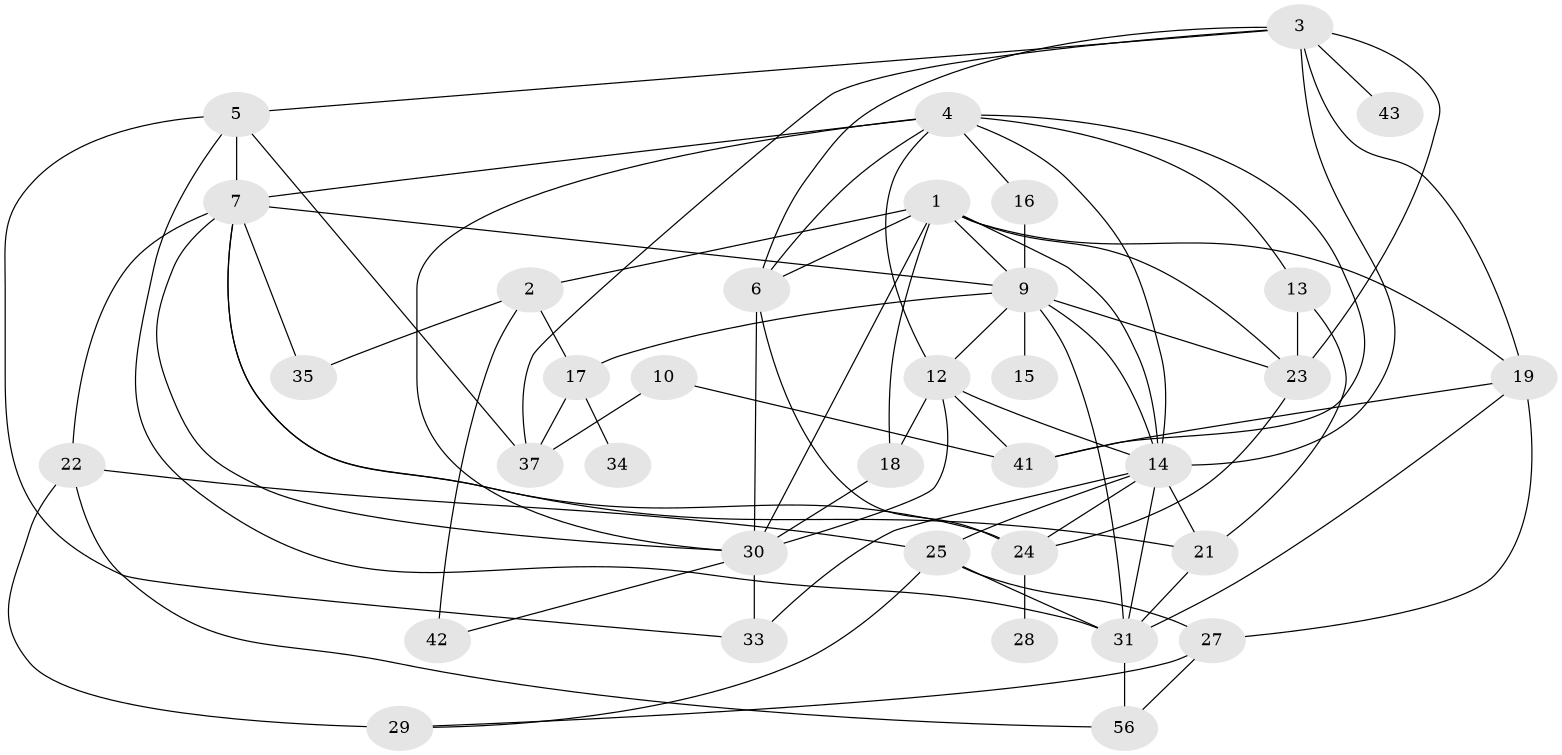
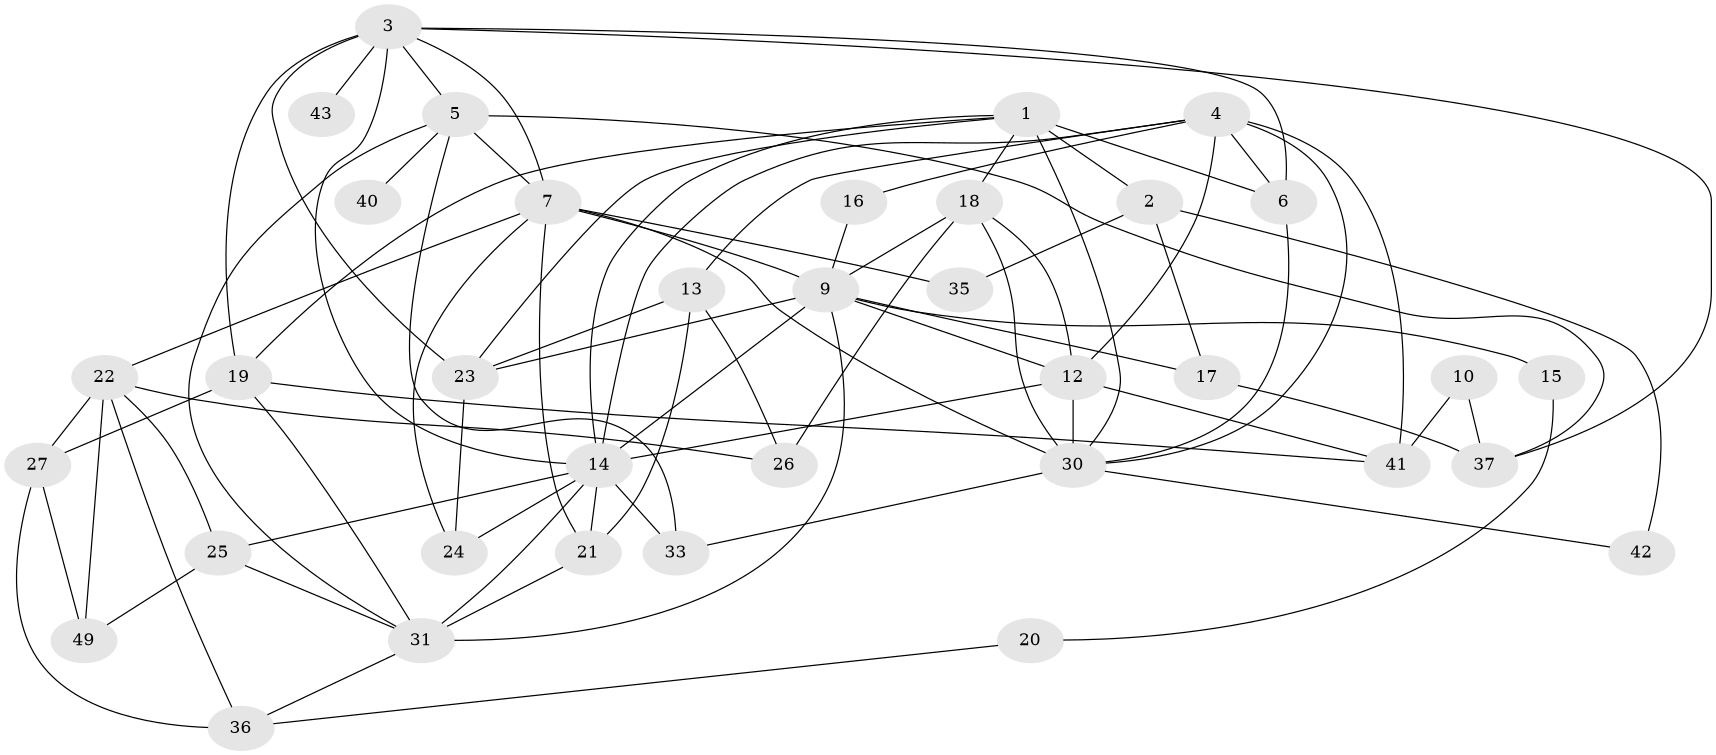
(592, 157) -> (499, 92)
none -> (368, 202)
(981, 246) -> (898, 246)
(618, 465) -> none
none -> (784, 465)
(835, 474) -> none
(1075, 597) -> (71, 421)
(1025, 641) -> none
none -> (1030, 641)
(400, 728) -> (84, 641)
(1125, 728) -> (241, 728)
